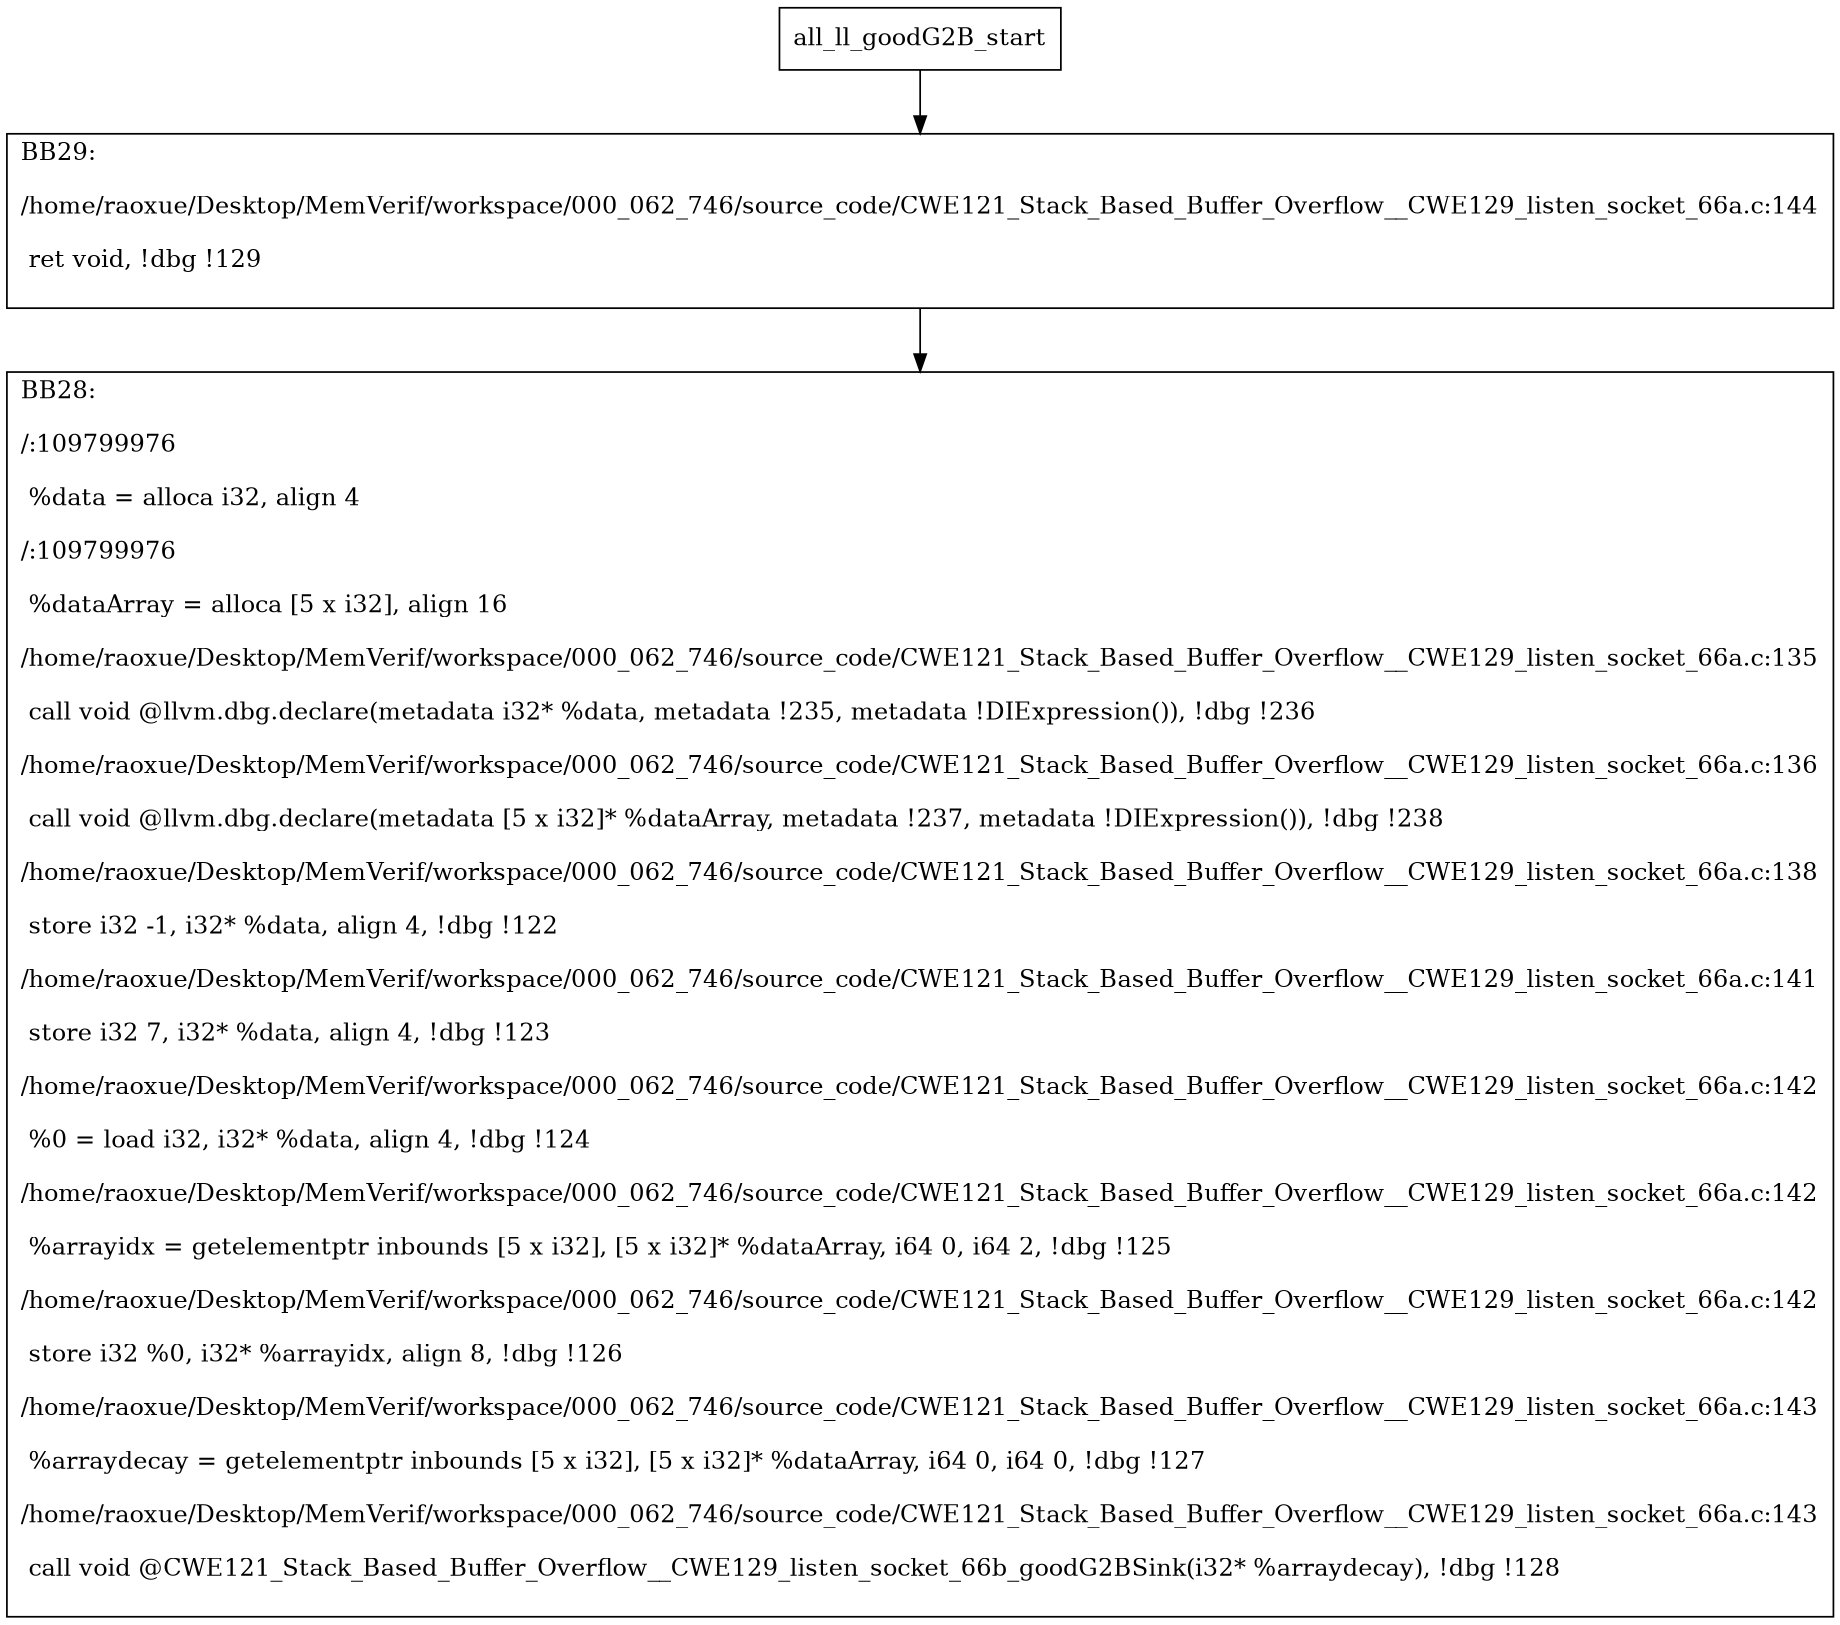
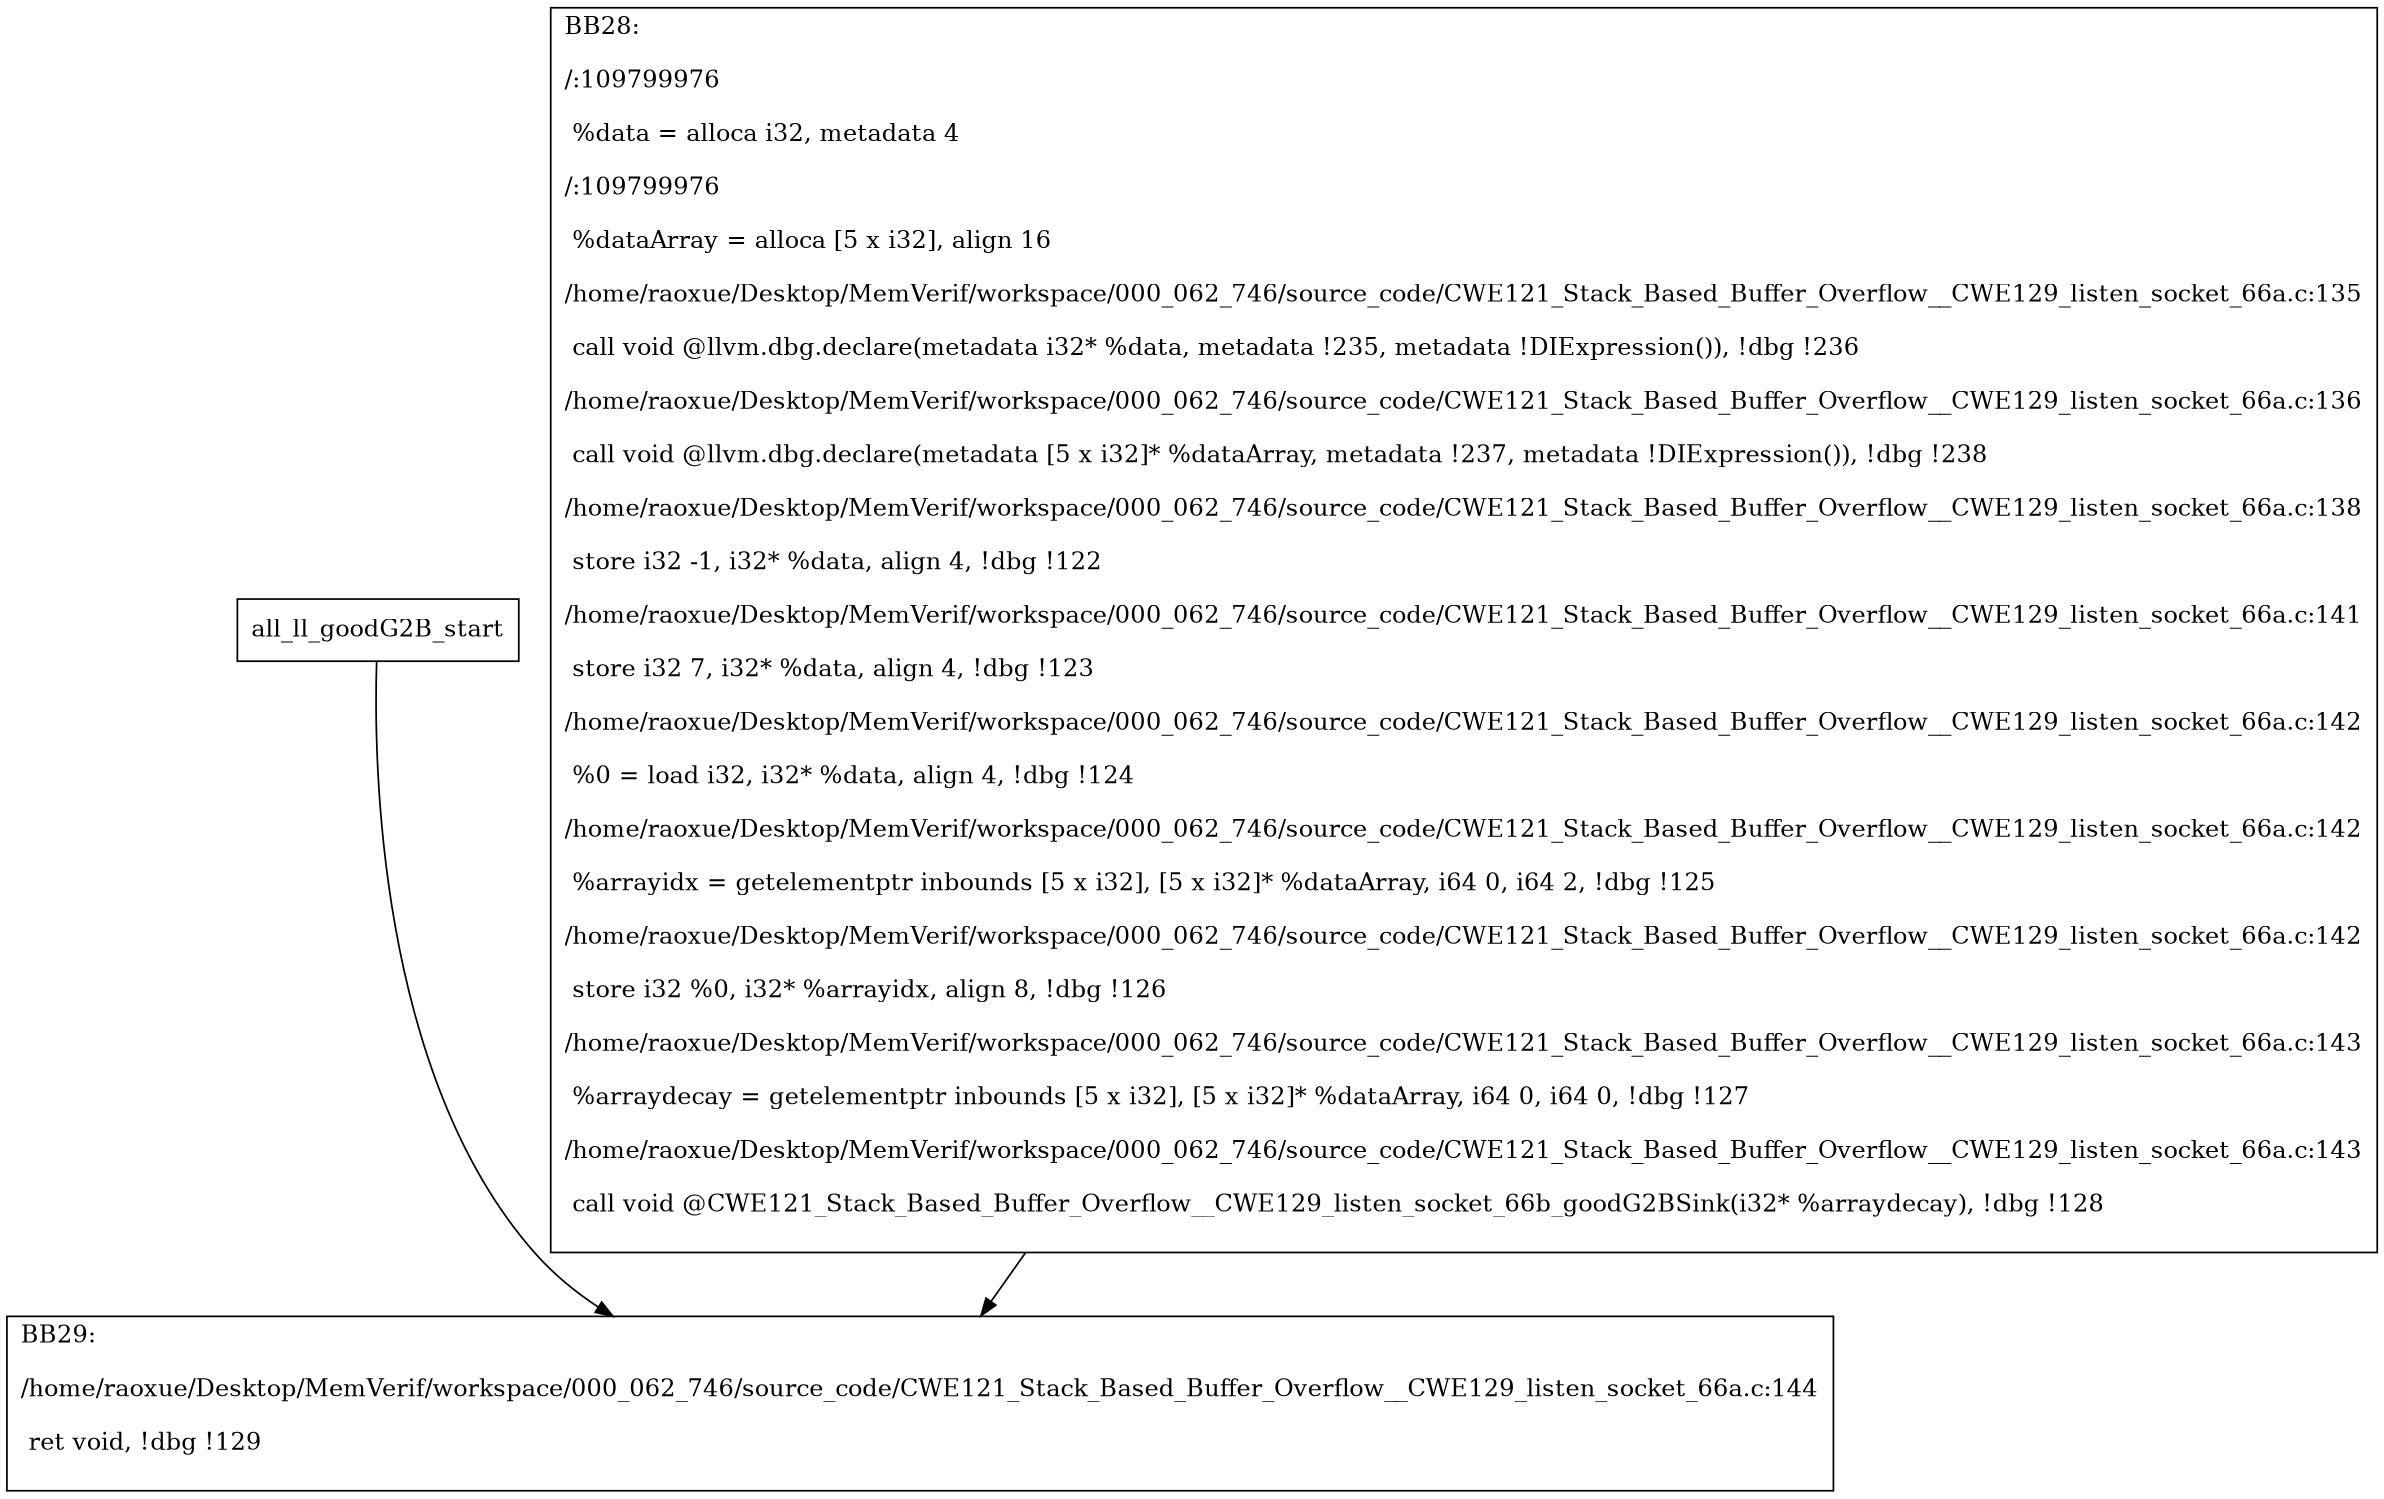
(920, 331) -> (1008, 1277)
(191, 498) -> (762, 134)
